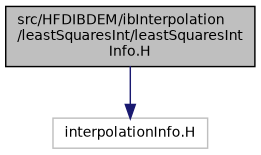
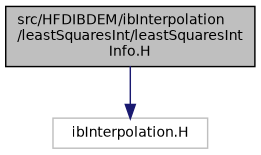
(130, 133) -> (130, 133)
